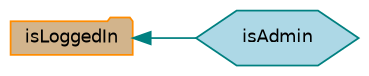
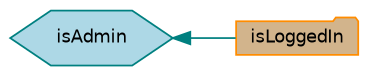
(173, 38) -> (213, 38)
